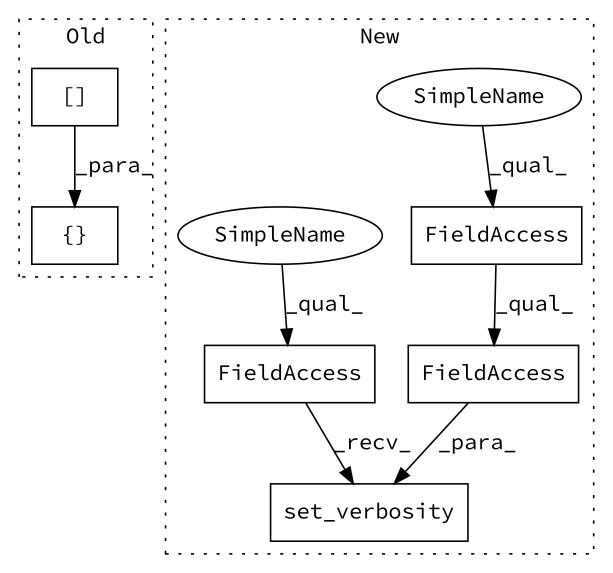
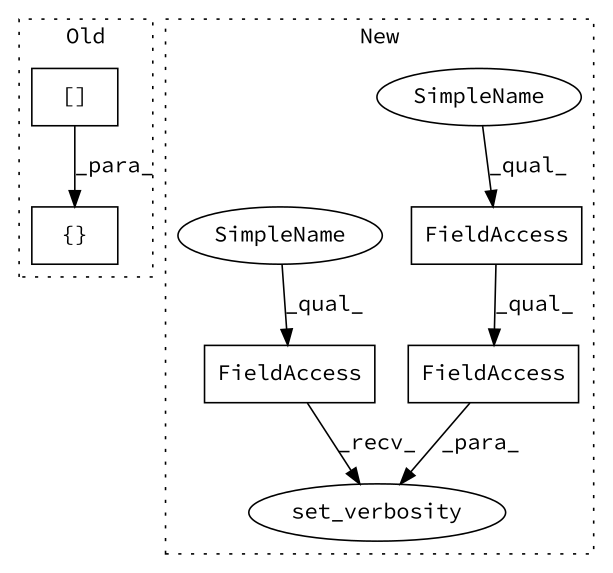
(369, 513) -> (377, 513)
